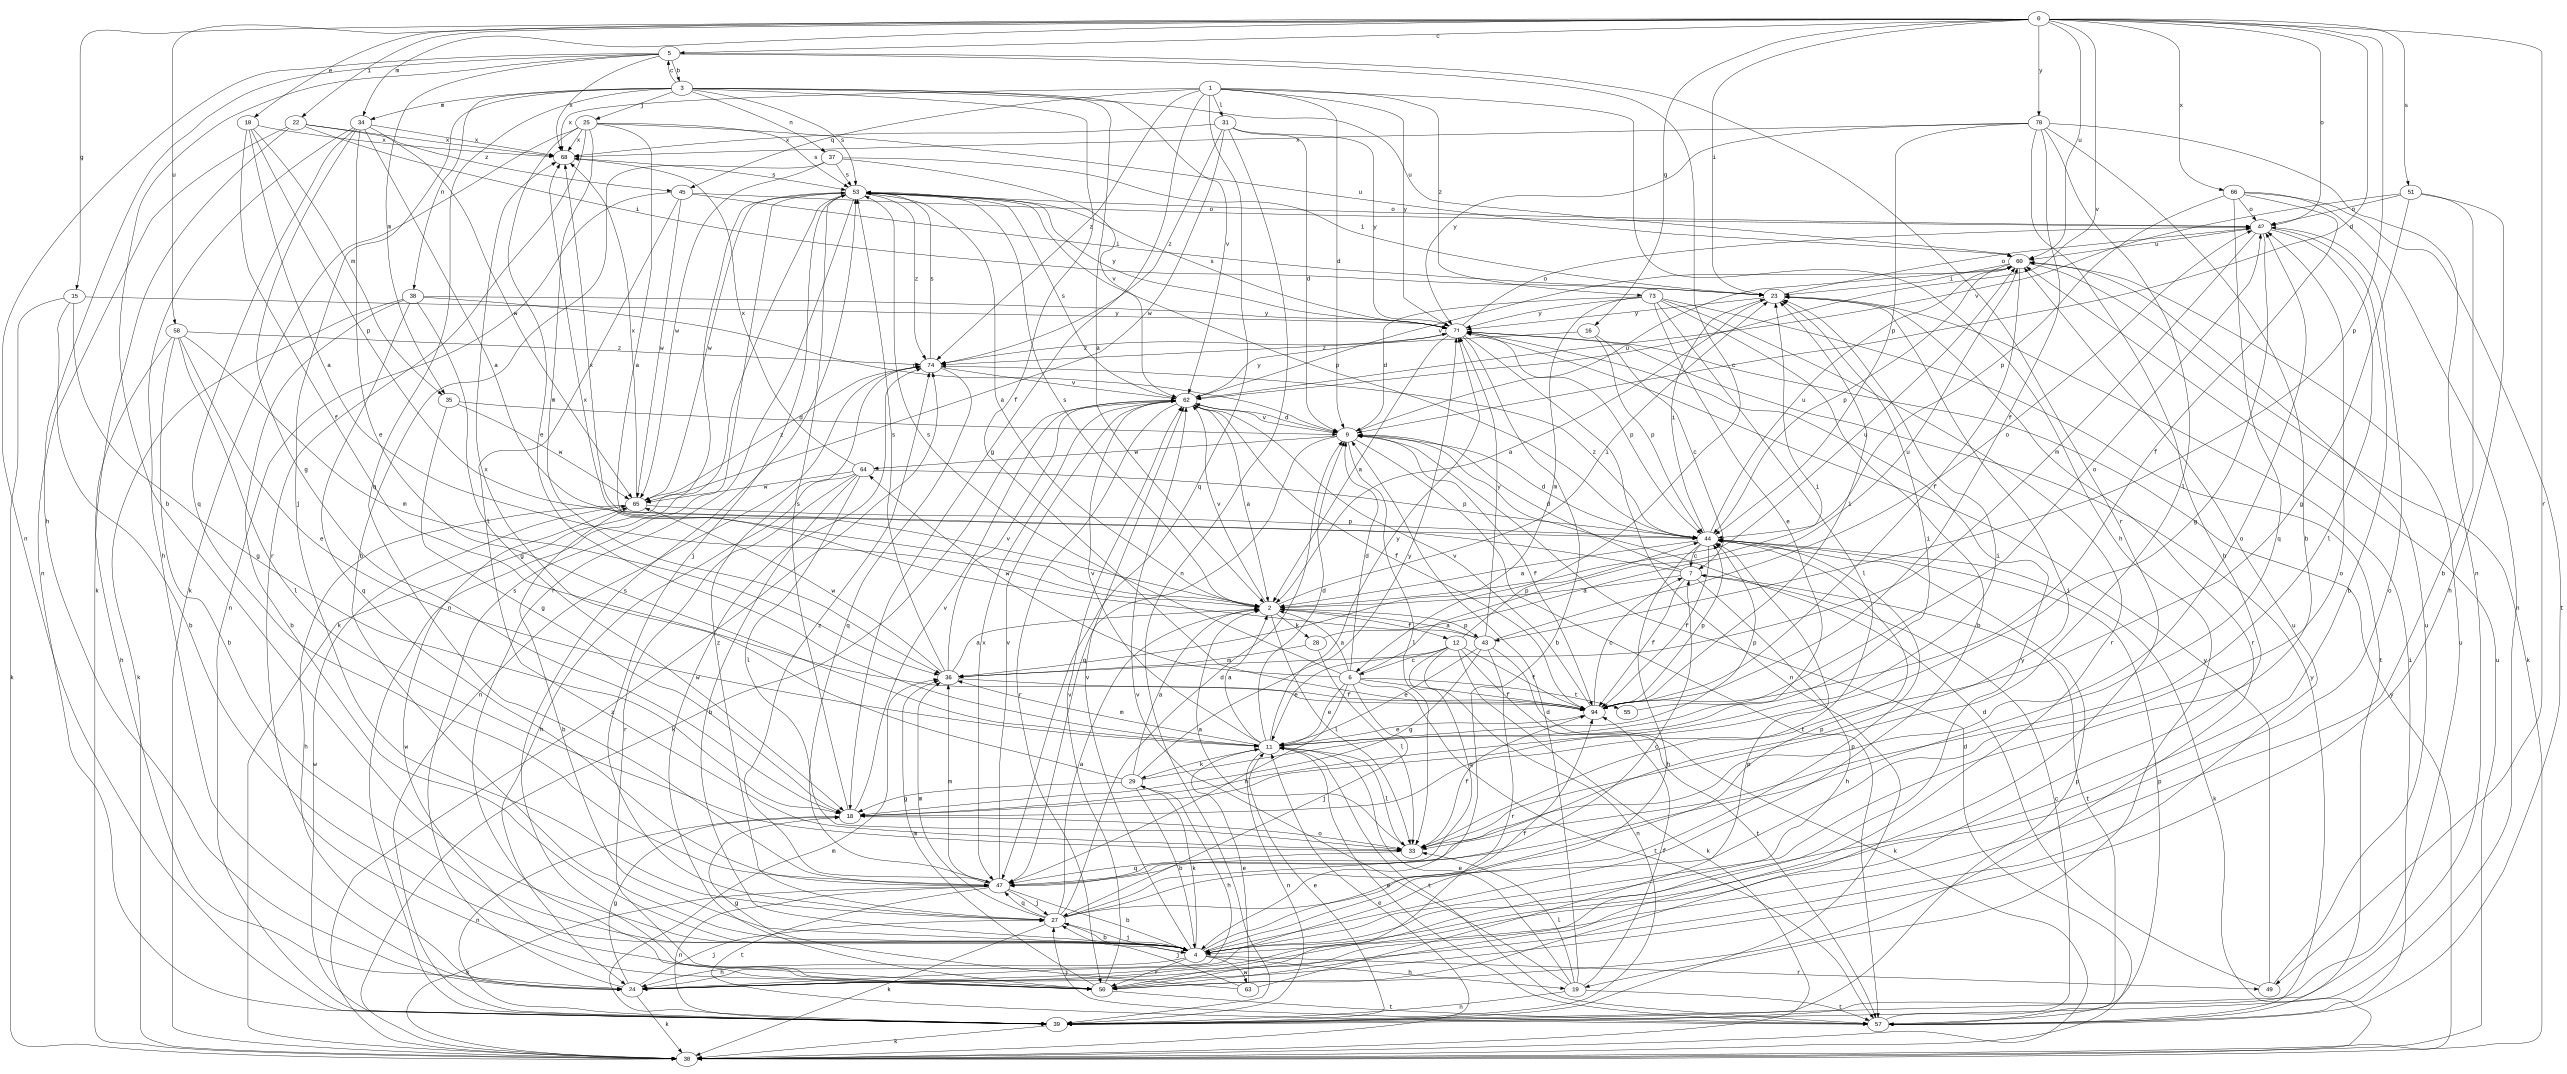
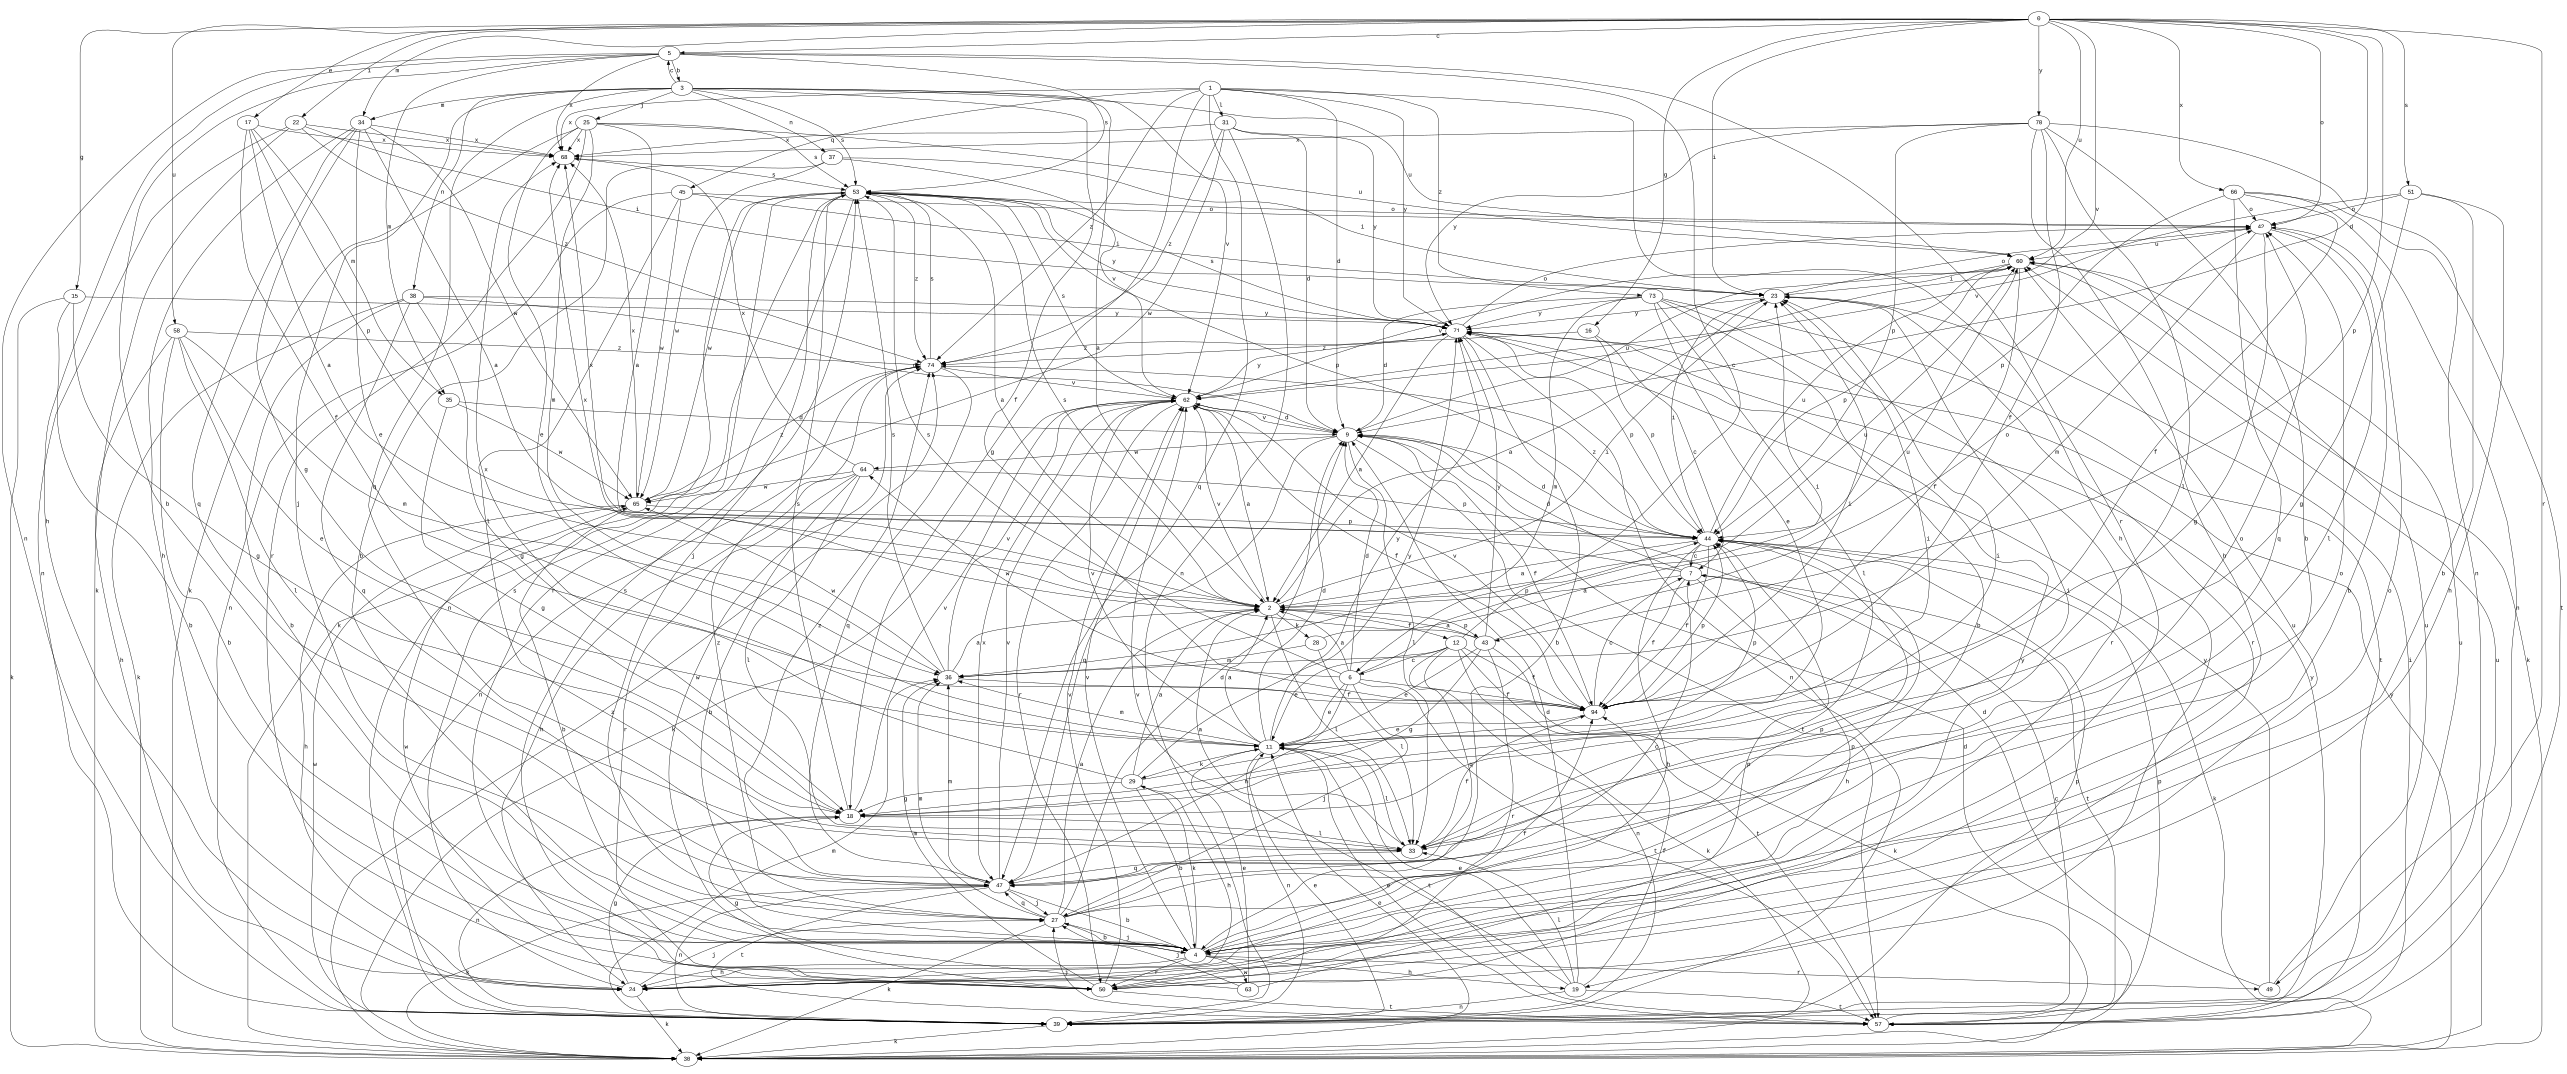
(248, 123) -> (248, 123)
(485, 164) -> (587, 254)
(842, 173) -> (1027, 82)
(1627, 712) -> none
(1320, 834) -> (1320, 834)
